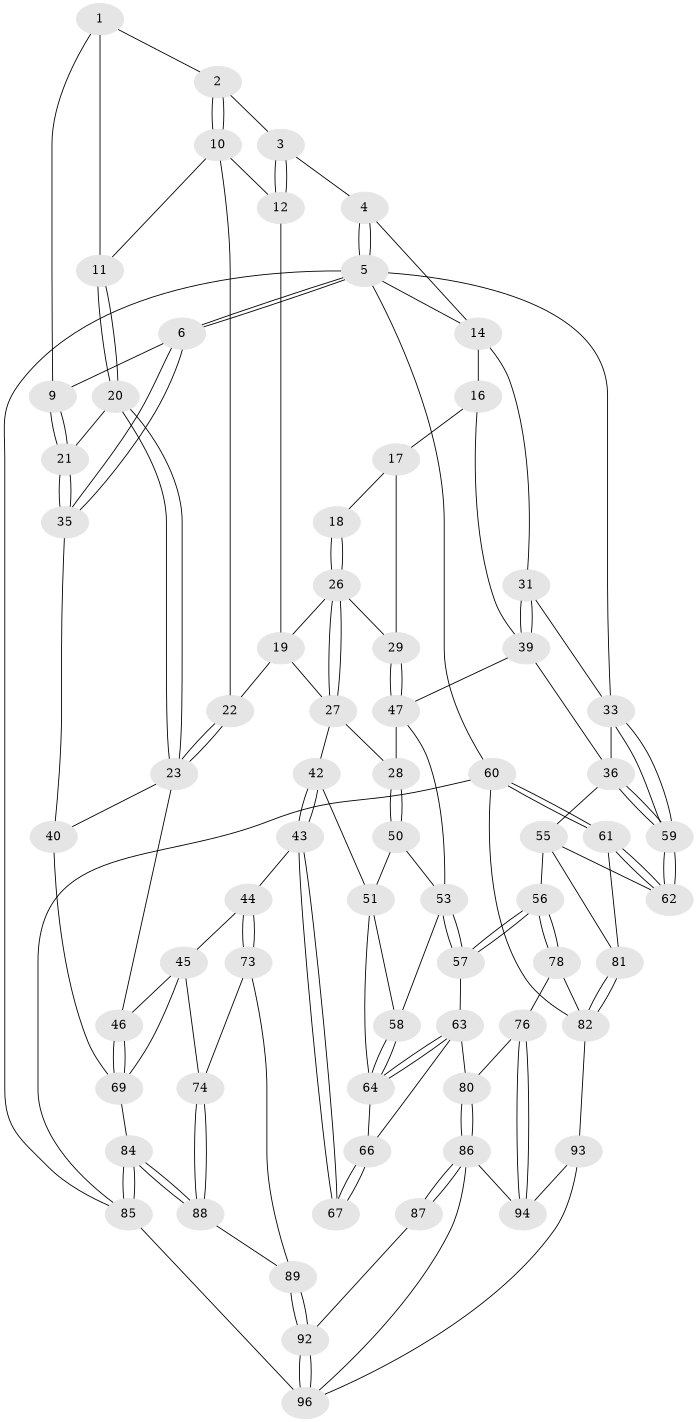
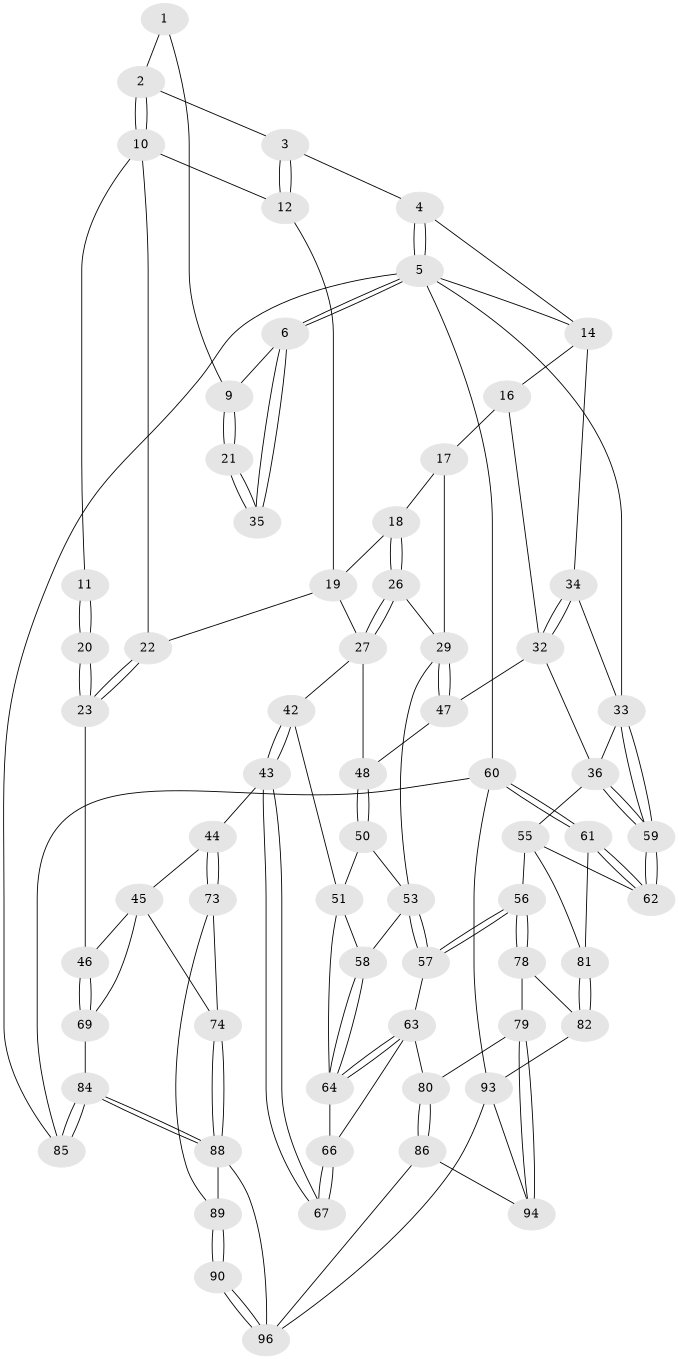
(100, 145) -> none
(90, 428) -> none
(526, 585) -> (574, 585)
(309, 617) -> (365, 554)
(526, 648) -> (540, 648)
(396, 774) -> (363, 774)
(439, 801) -> (401, 770)
(54, 837) -> none
(499, 915) -> (474, 917)
(523, 1026) -> (522, 1026)
(419, 1214) -> none
(217, 1309) -> (261, 1242)
(305, 1340) -> (218, 1277)
